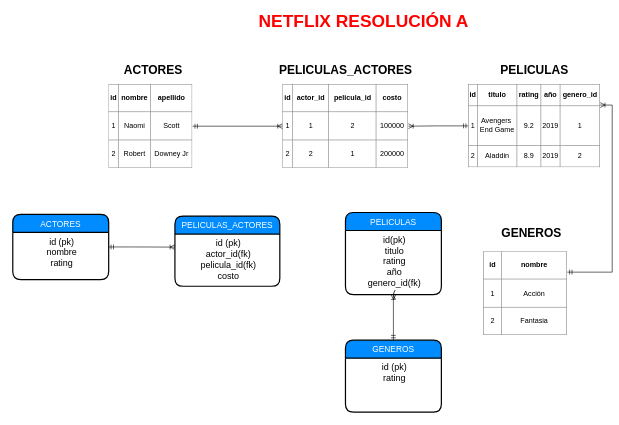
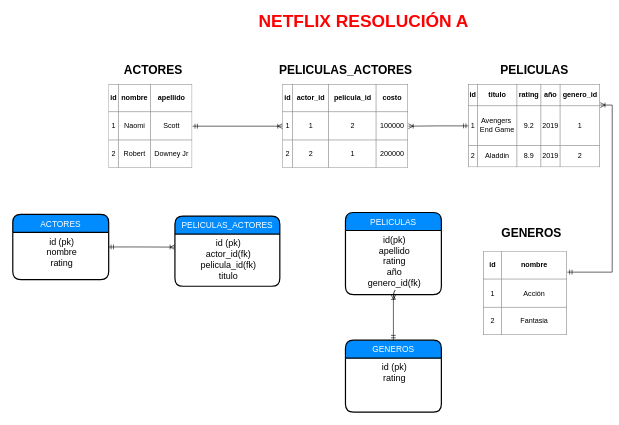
(394, 240) -> (394, 240)
(228, 244) -> (228, 244)
